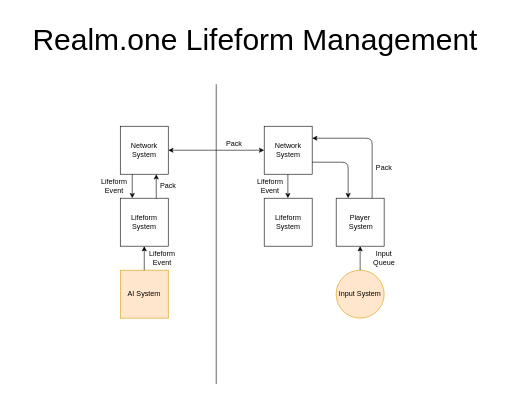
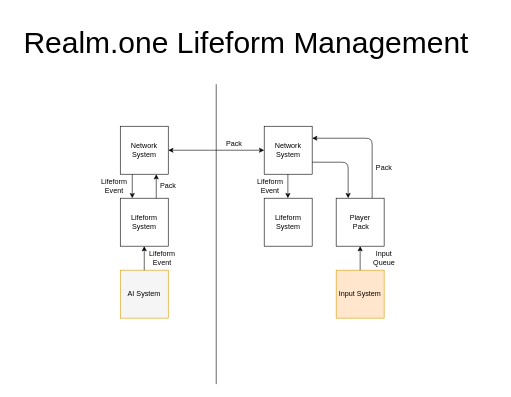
(255, 39) -> (246, 42)
(360, 222) -> (360, 222)
(144, 294) -> (144, 294)
(360, 294) -> (360, 294)
